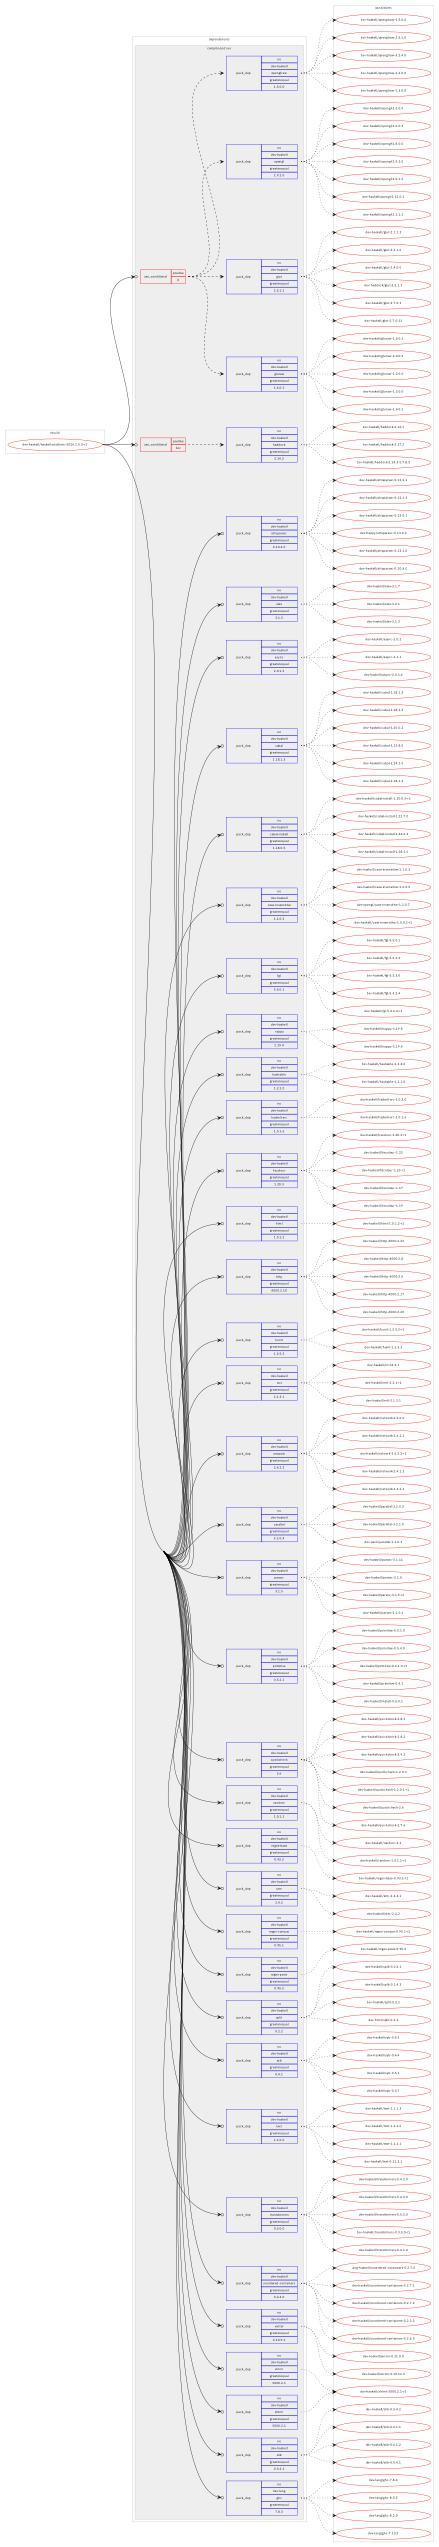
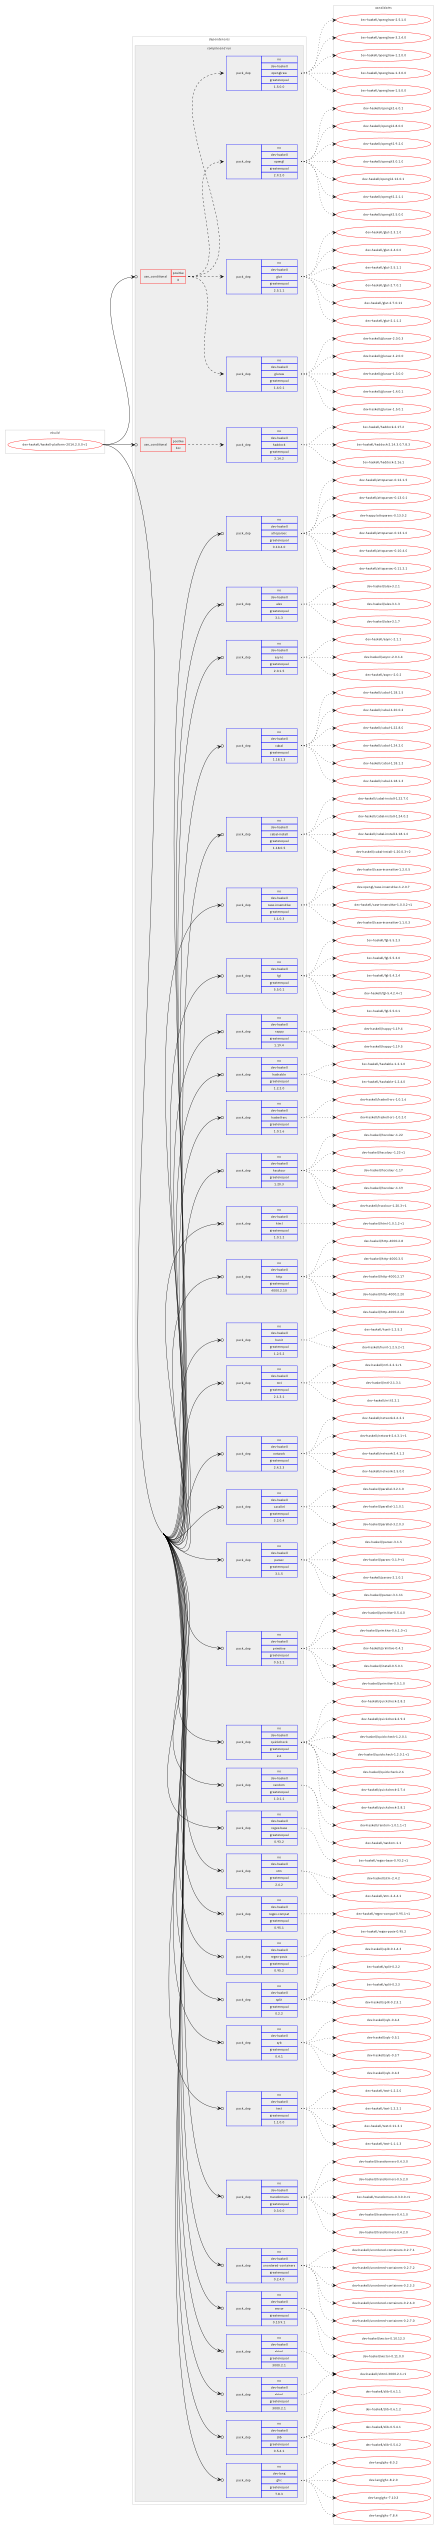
(384, 285) -> (384, 268)
(384, 1489) -> none
(384, 1542) -> (384, 1507)
(384, 2020) -> (384, 1985)
(384, 2268) -> (384, 2321)
